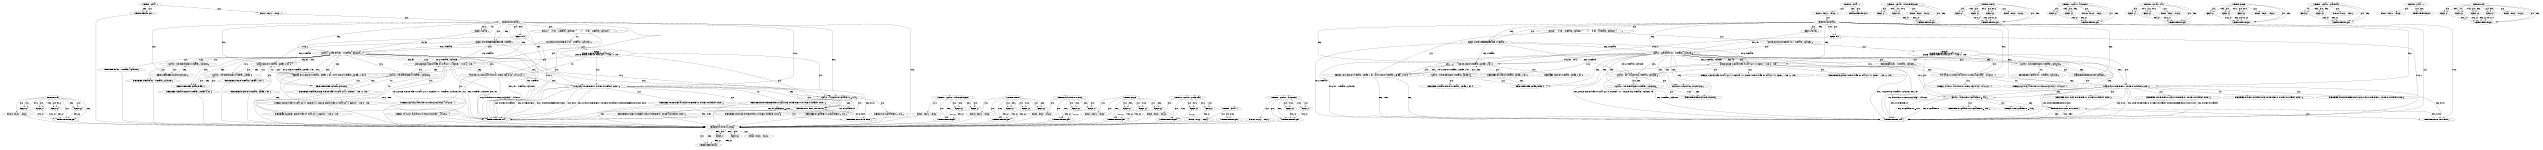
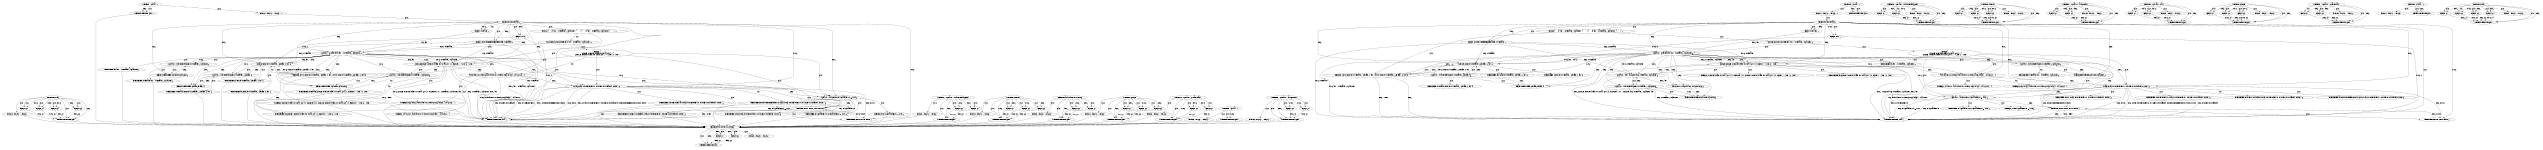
(1665, 81) -> (1663, 81)
